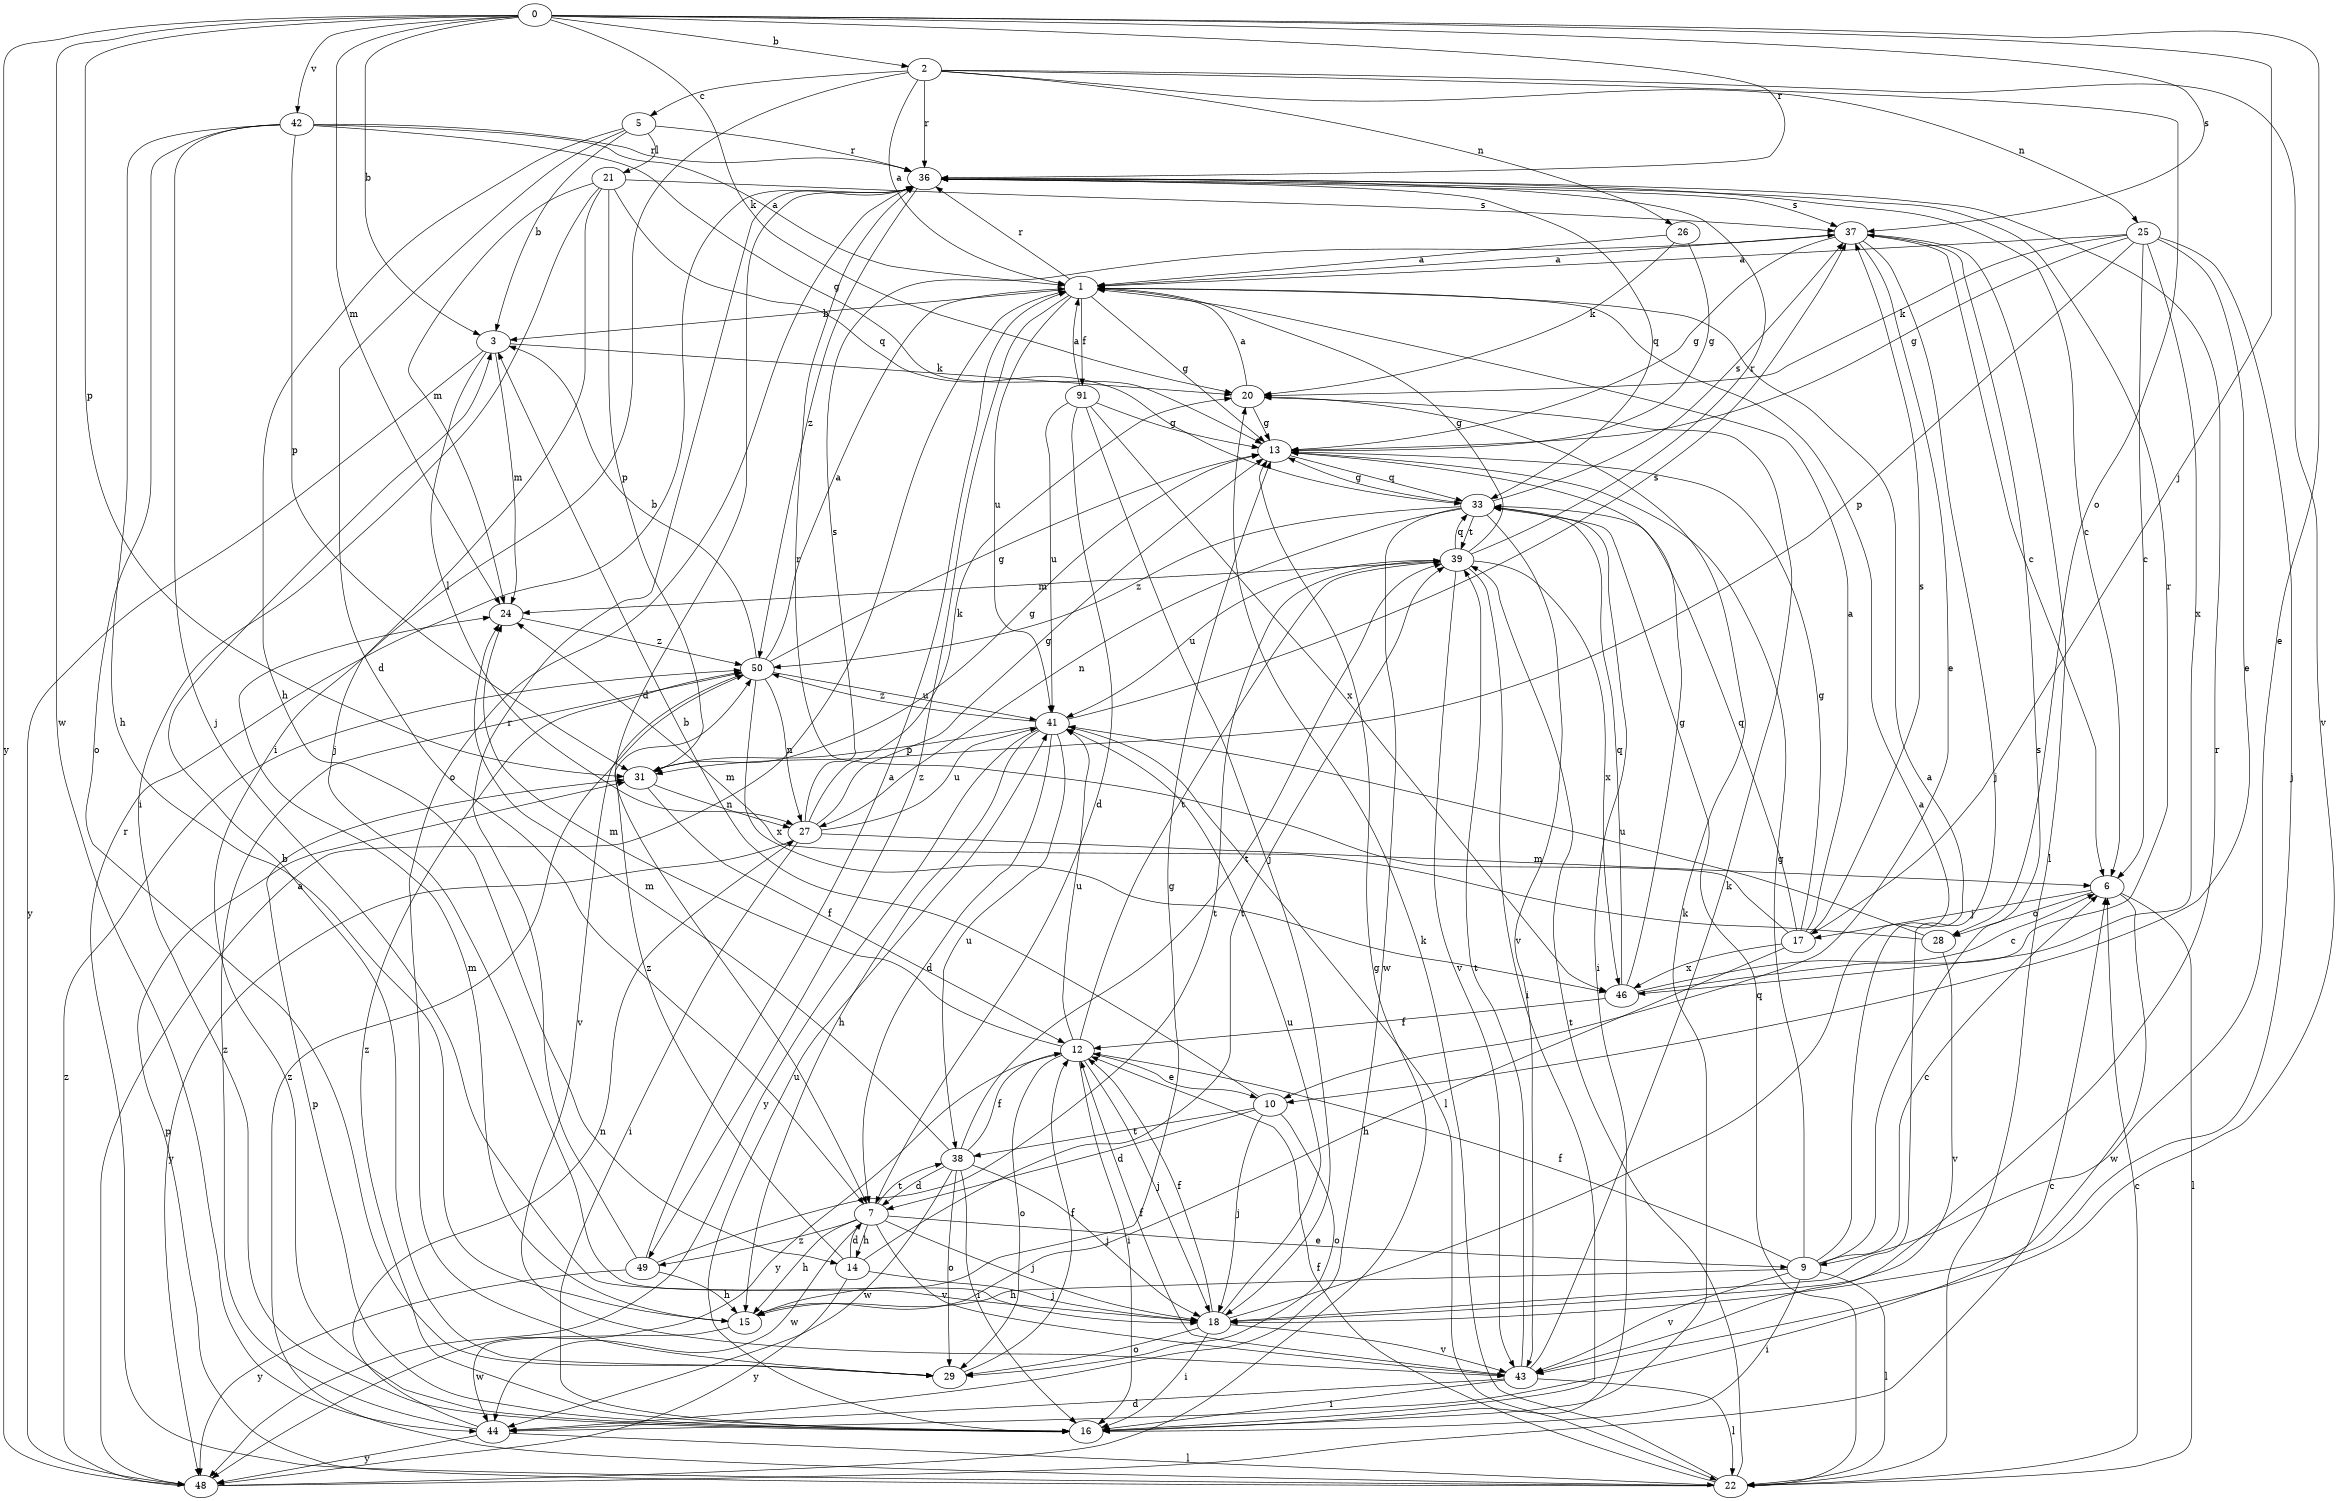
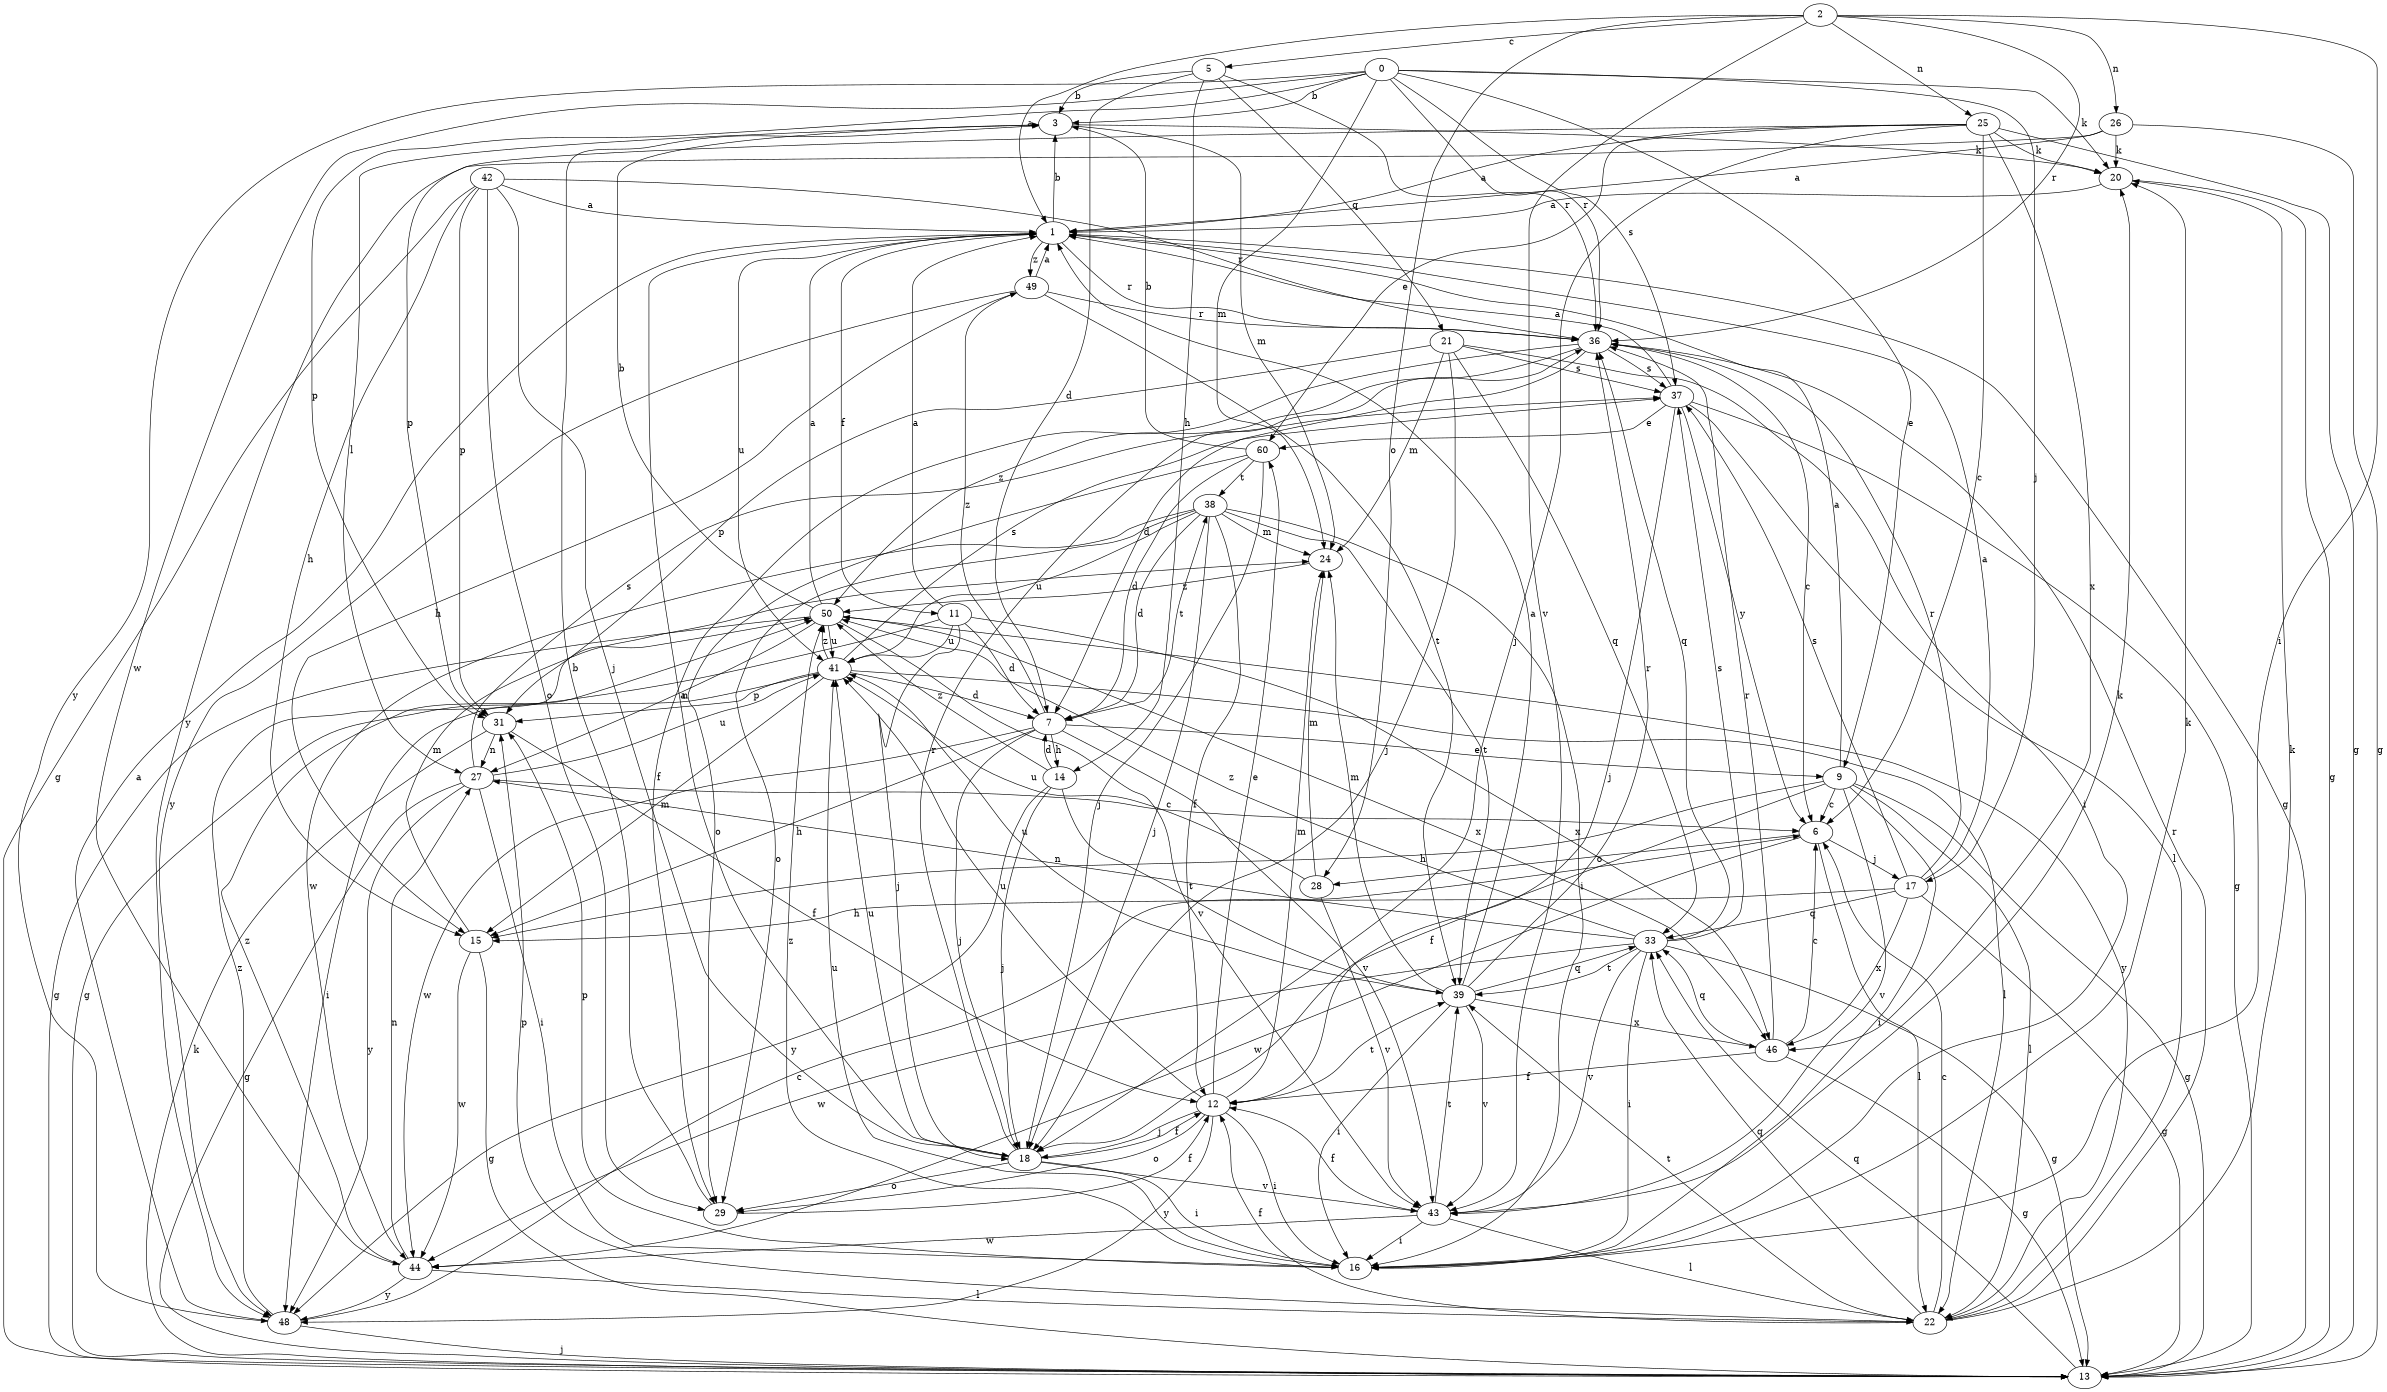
(384, 26) -> none
(727, 40) -> none
(657, 151) -> (1356, 206)
(1444, 194) -> (1685, 667)
(1082, 397) -> (955, 614)
(1459, 424) -> (1533, 614)
(2031, 560) -> (1743, 614)
(968, 568) -> none
(1032, 614) -> (196, 1050)
(2037, 754) -> none
(453, 778) -> (659, 778)
(1538, 860) -> (1169, 805)
(28, 865) -> (725, 160)
(972, 924) -> (1020, 587)
(1377, 969) -> (562, 1350)
(842, 1023) -> (665, 805)
(290, 1078) -> (2124, 969)
(766, 1105) -> (328, 996)
(1270, 1105) -> (1263, 451)
(1136, 1405) -> (990, 1241)
